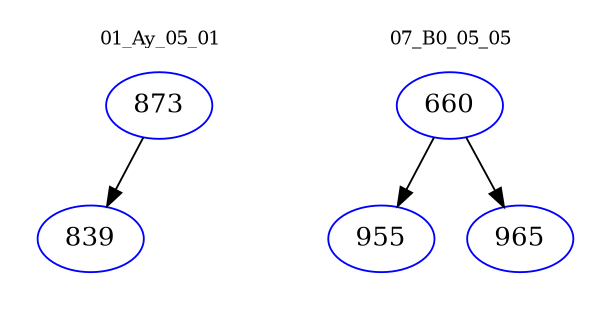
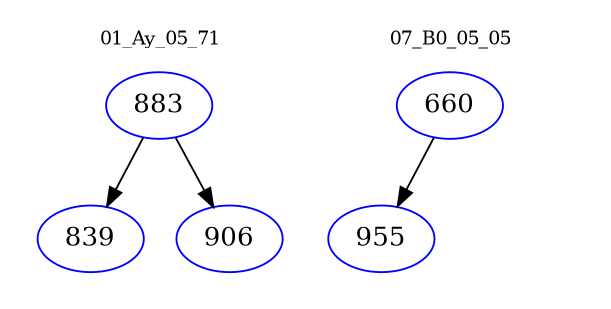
(160, 40) -> (160, 40)
(159, 106) -> (159, 106)
none -> (230, 239)
(520, 239) -> none
